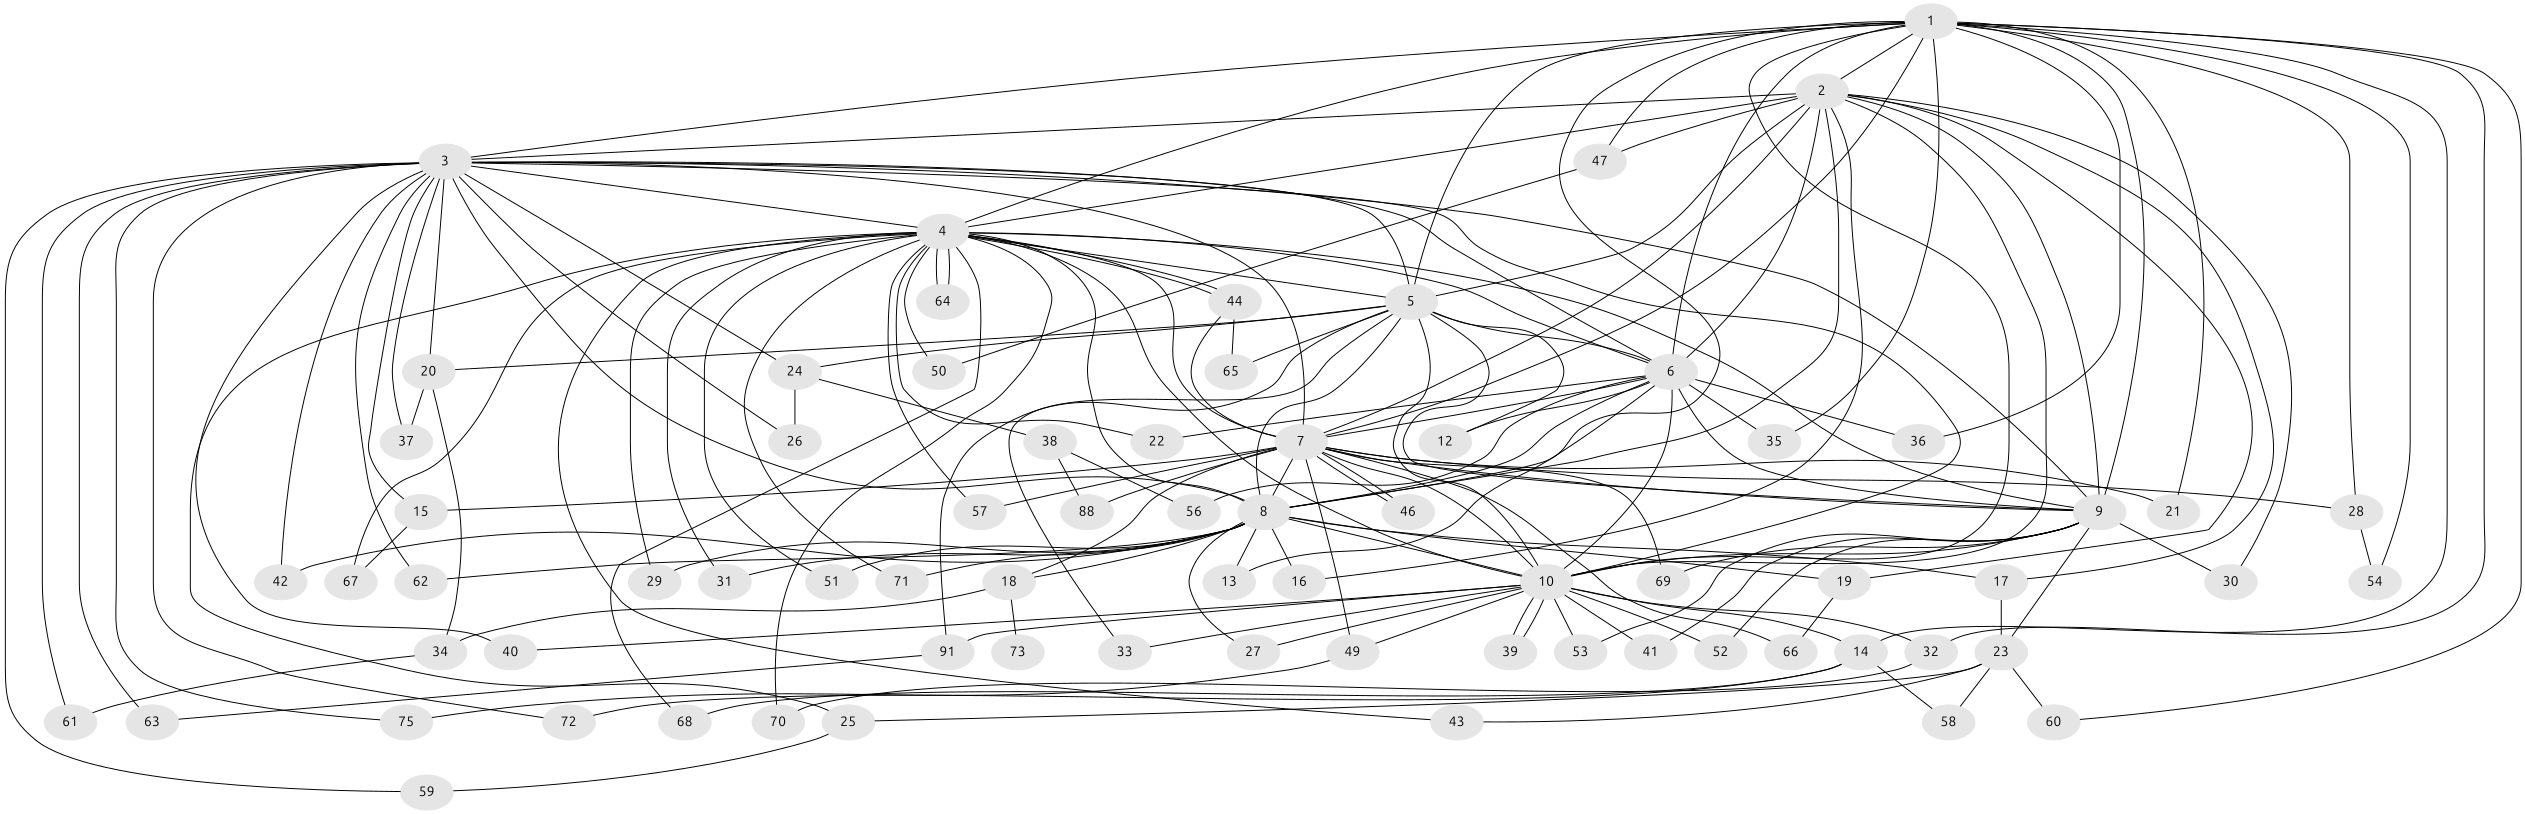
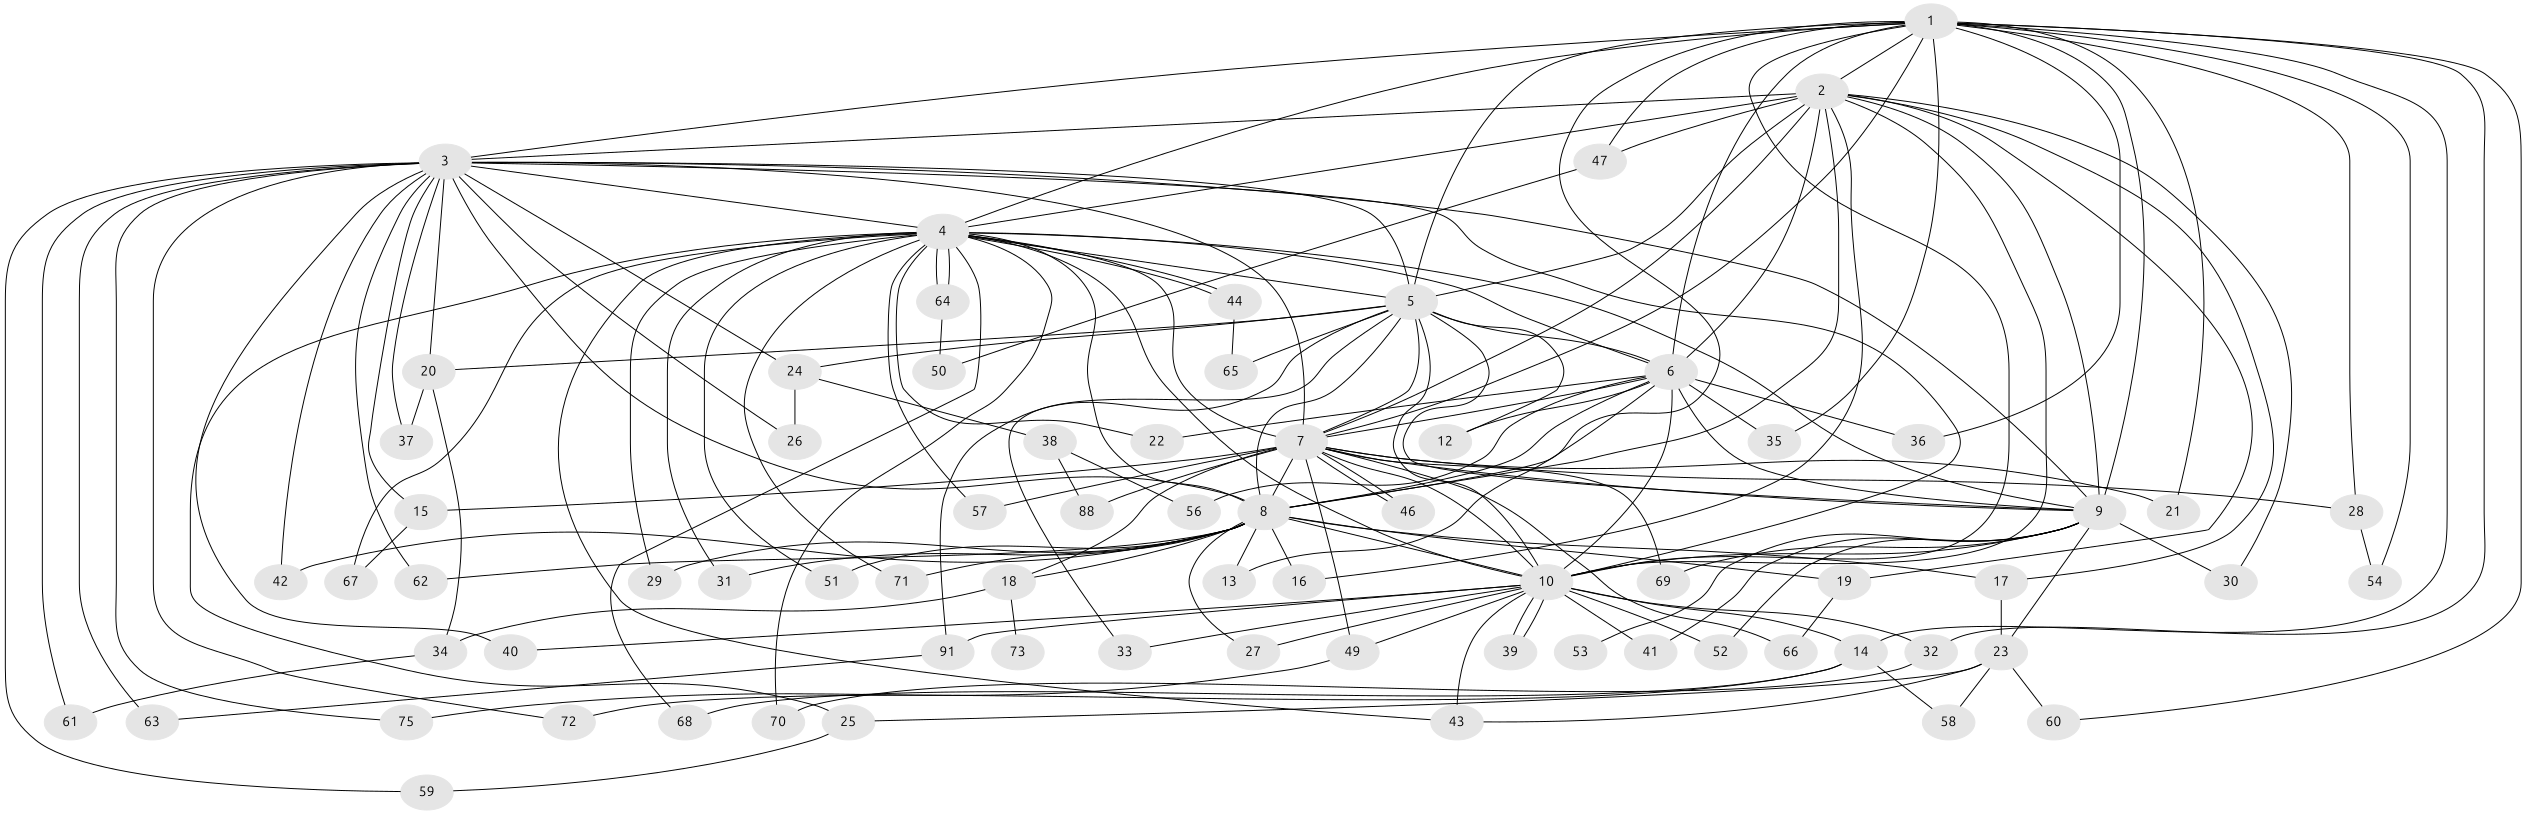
(1386, 212) -> none
(905, 301) -> (941, 335)
(1197, 391) -> (1407, 392)
(1564, 617) -> (1474, 638)
